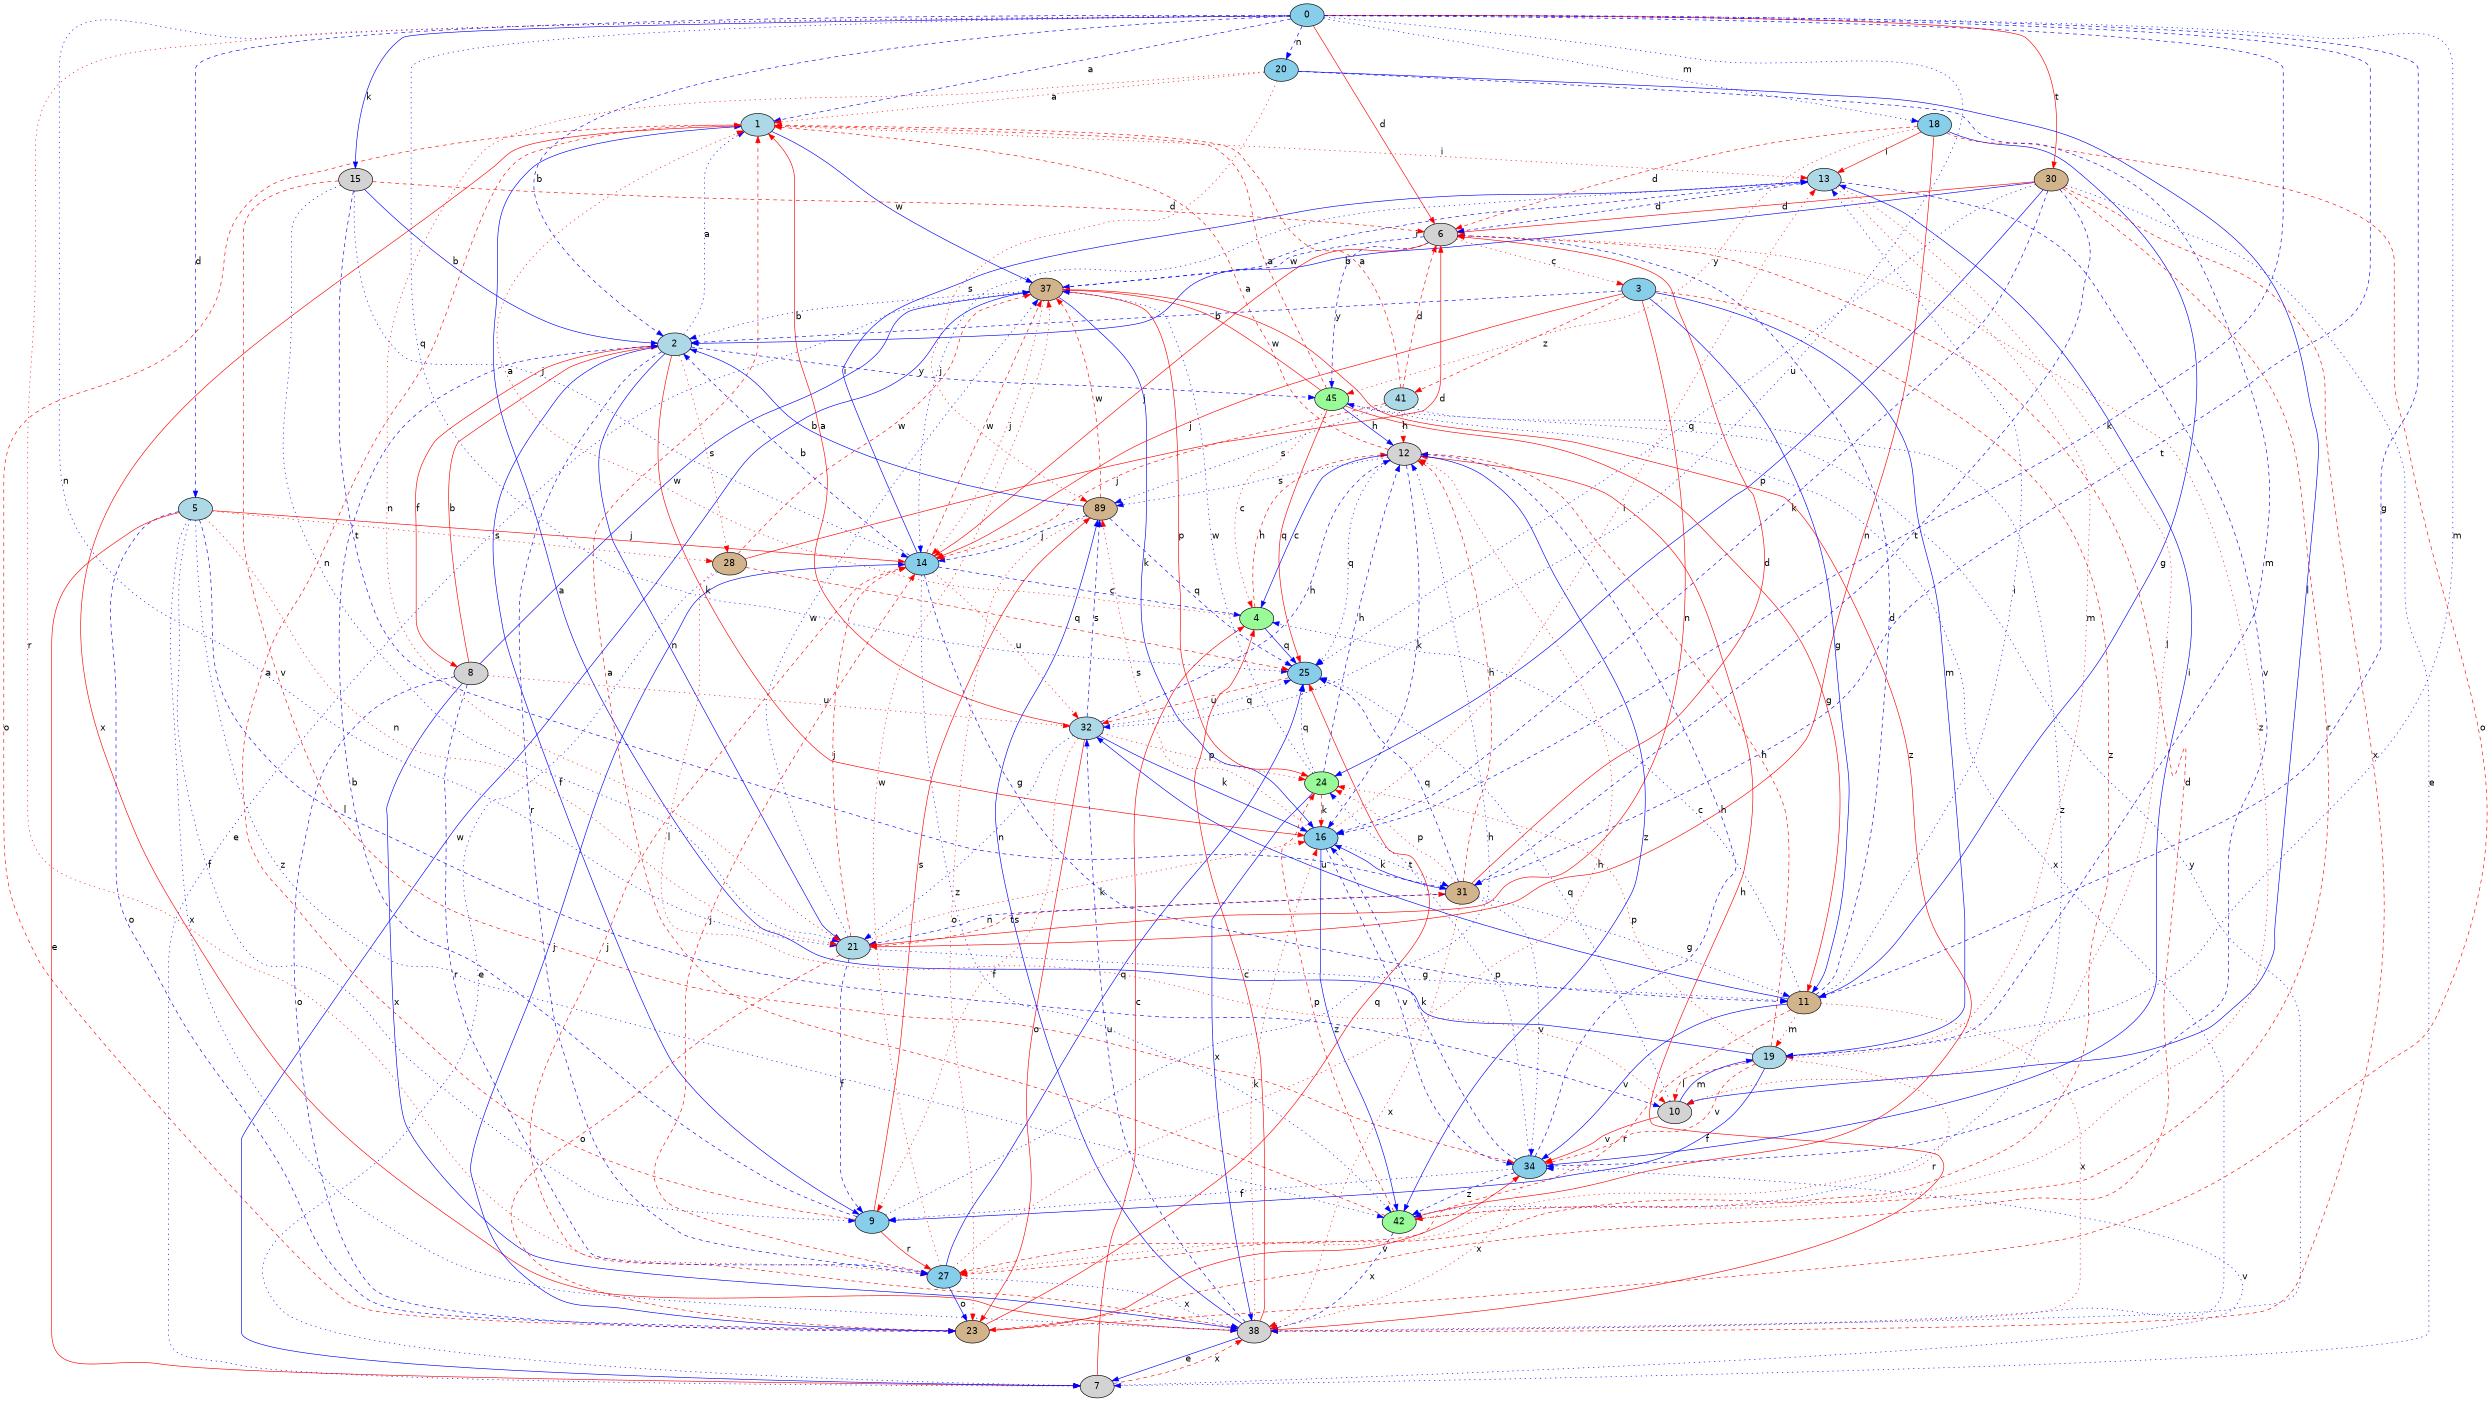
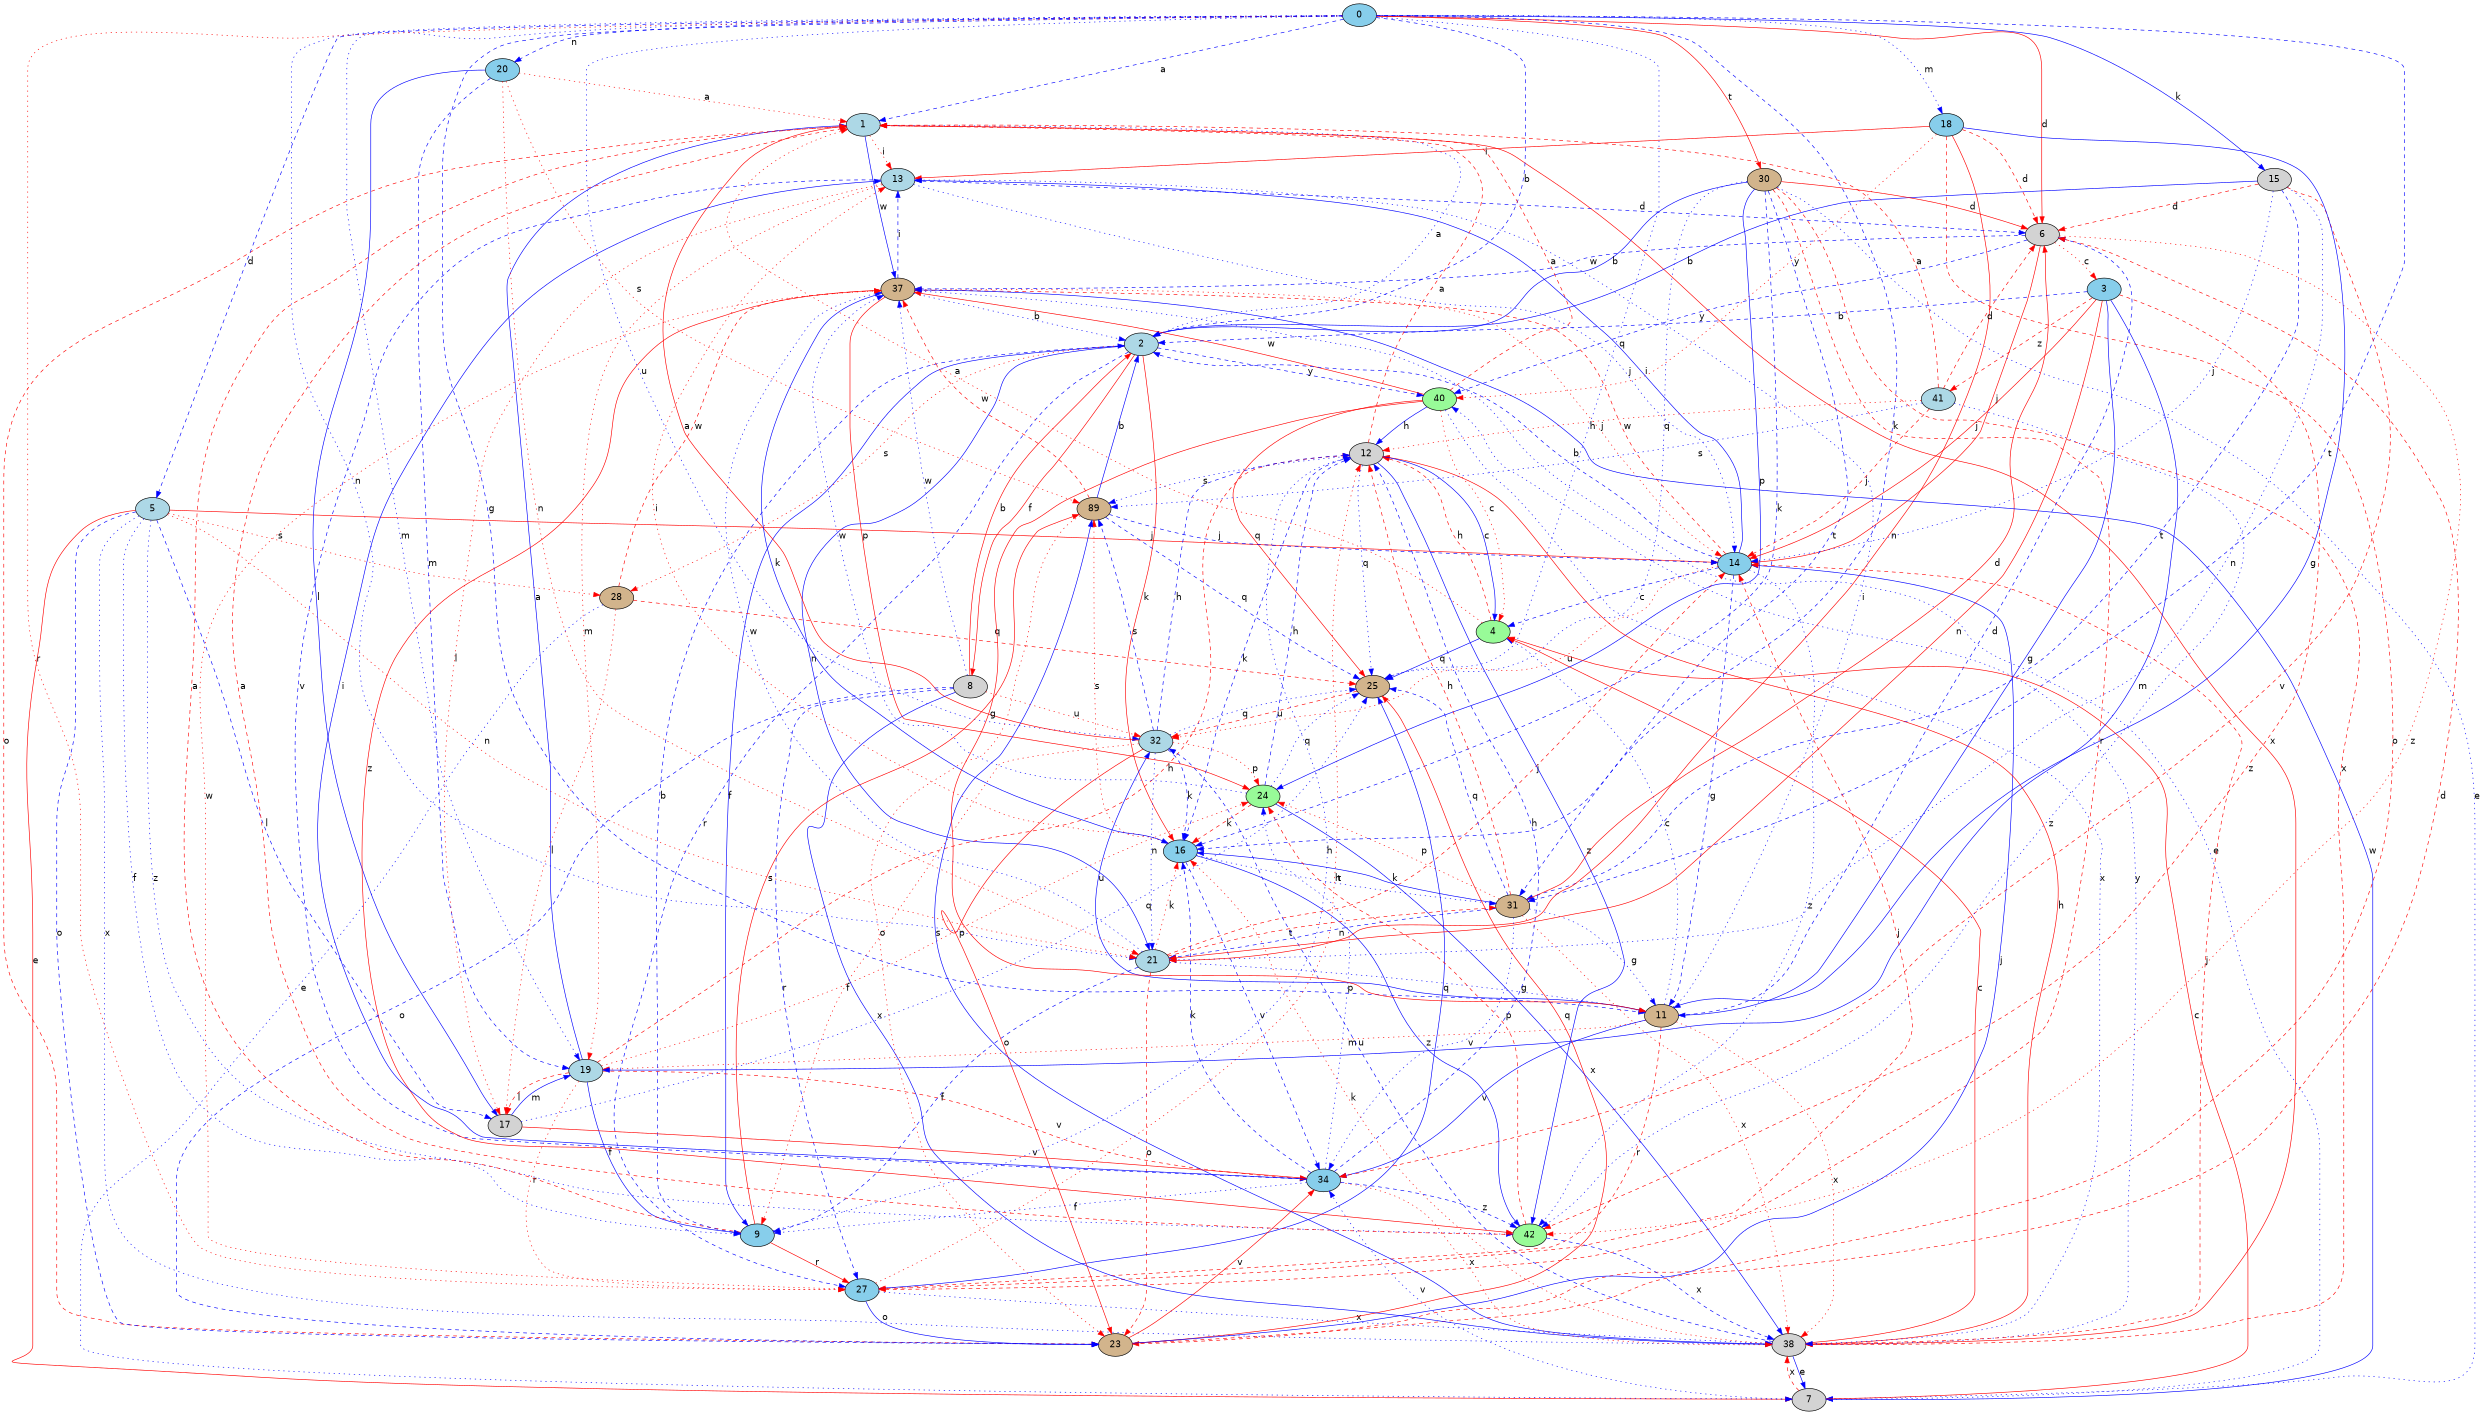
(1332, 399) -> (1440, 399)
(729, 434) -> (927, 502)
(1162, 455) -> none
(1305, 673) -> (1373, 687)
(1200, 784) -> (1187, 789)
(1675, 1112) -> (505, 1126)
